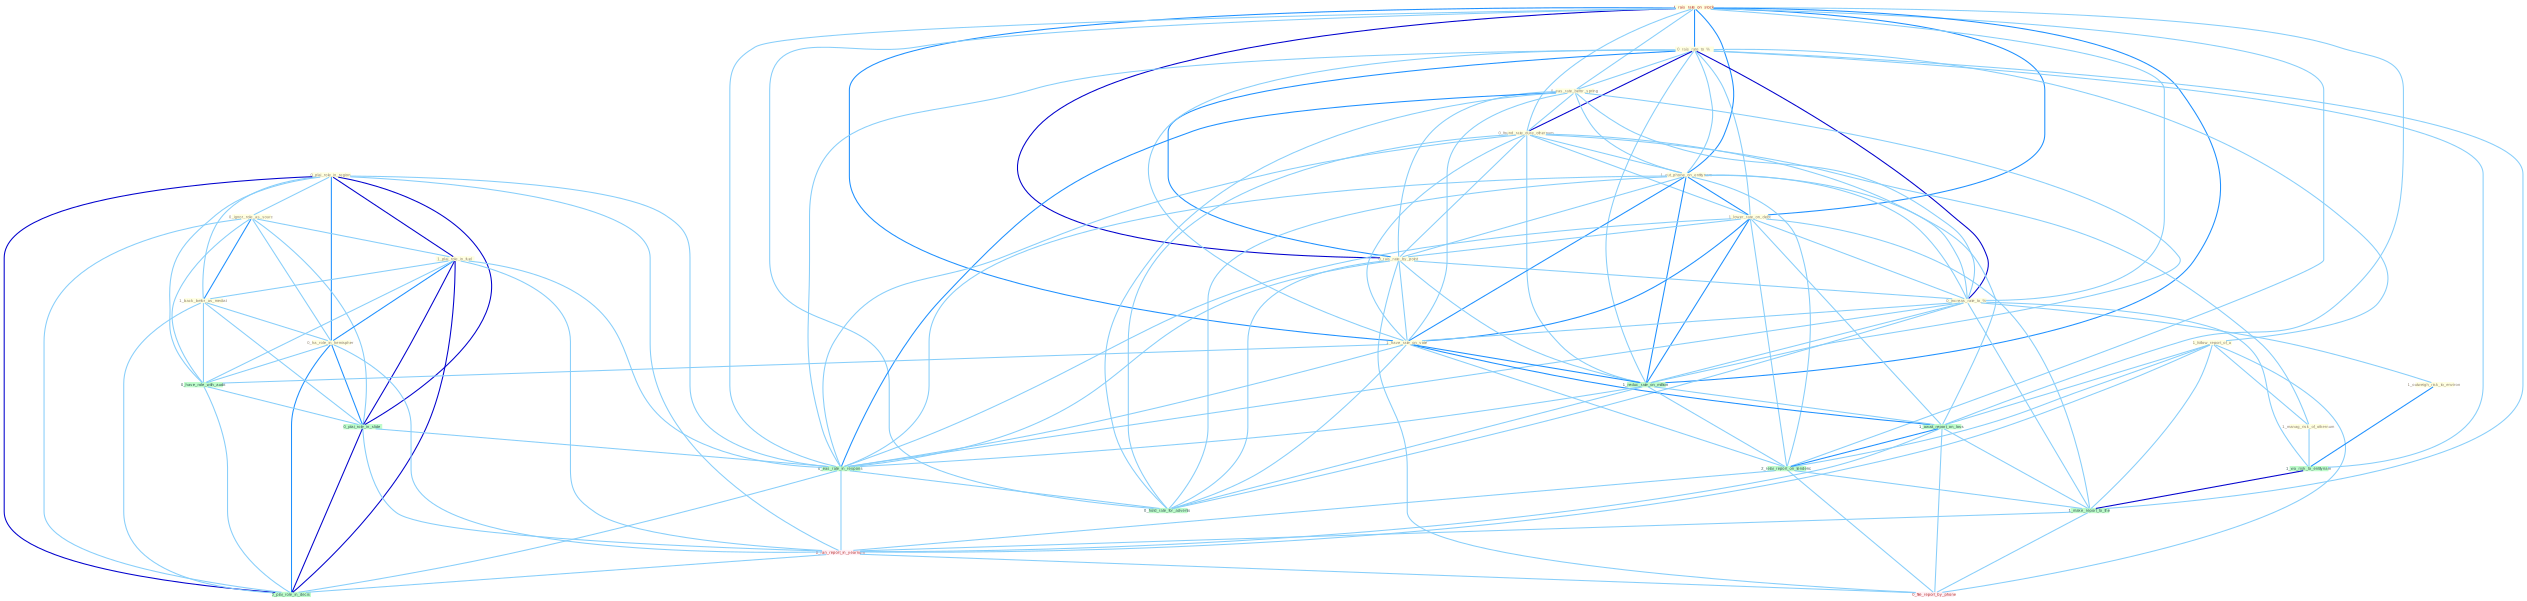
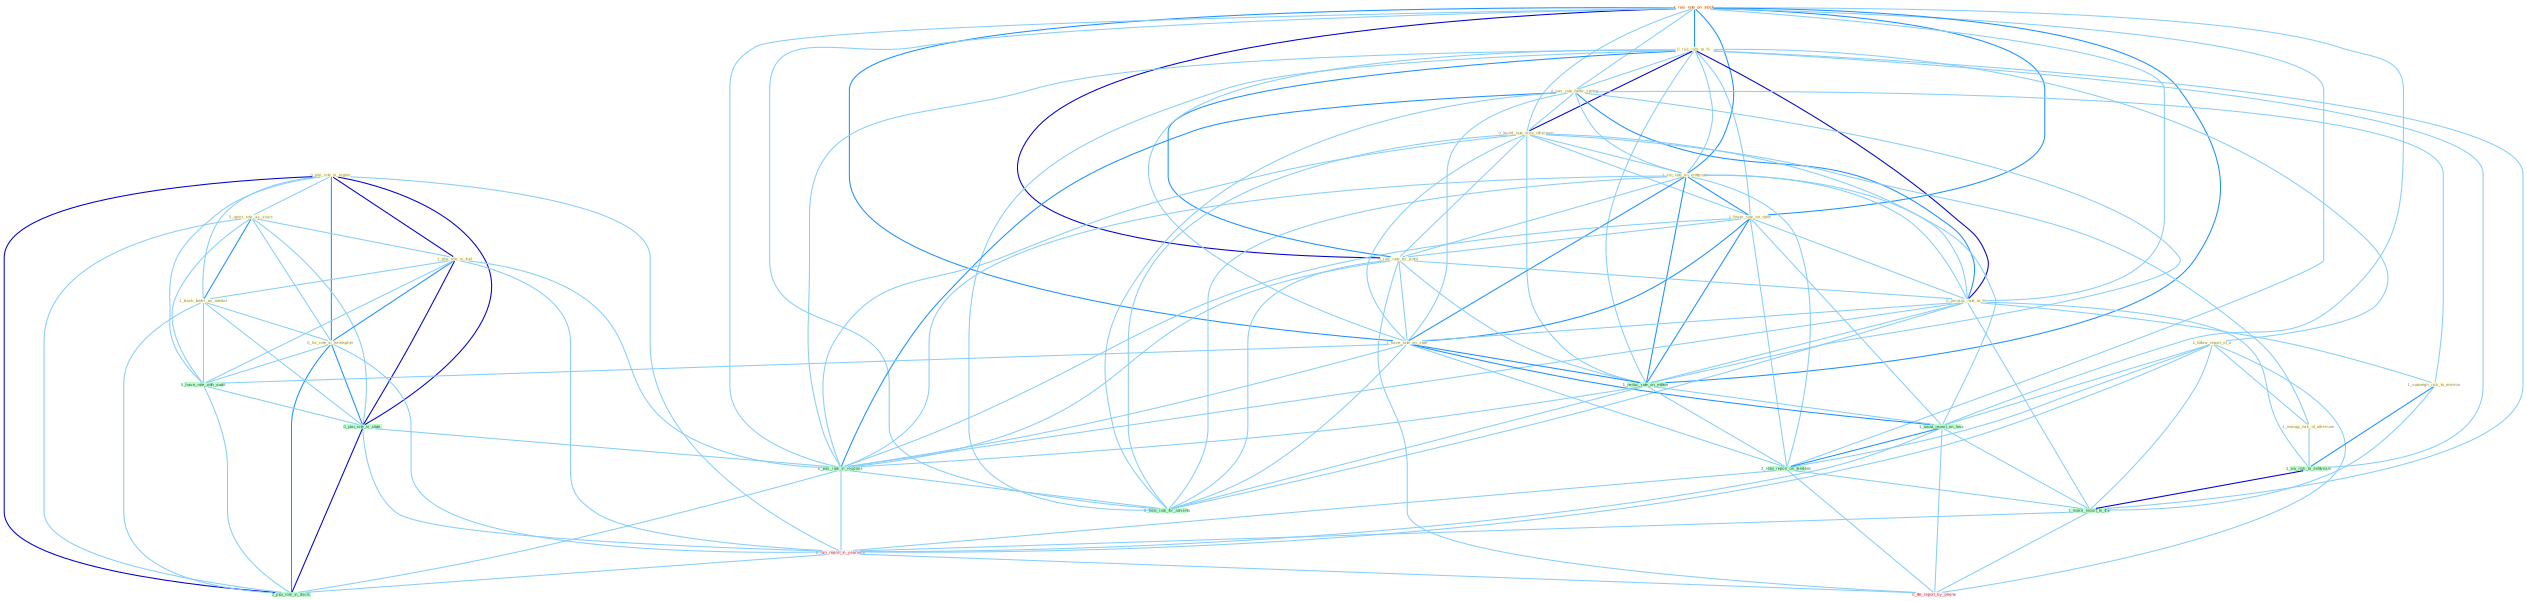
(1432, 131) -> (2157, 105)
none -> (1111, 132)
(1686, 175) -> (1686, 175)
(1917, 204) -> (1917, 204)
(678, 225) -> none
(2016, 320) -> (2363, 456)
(429, 421) -> none
